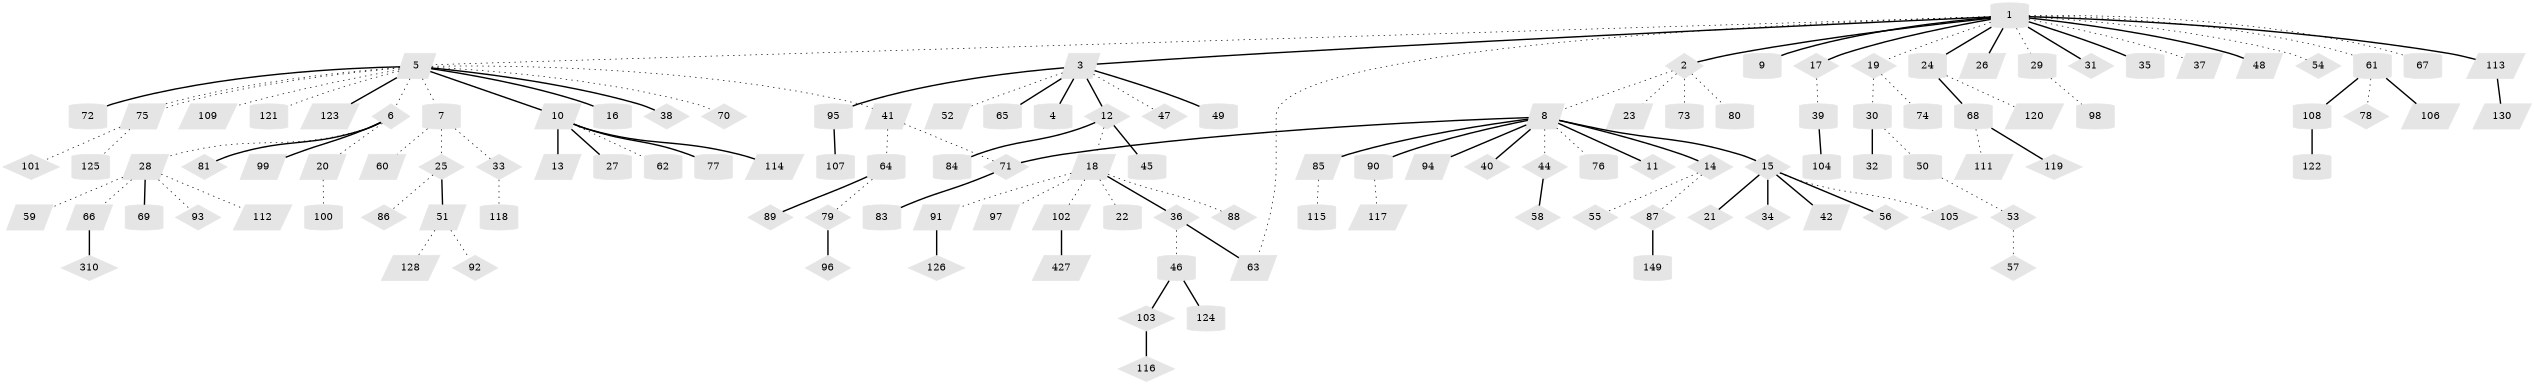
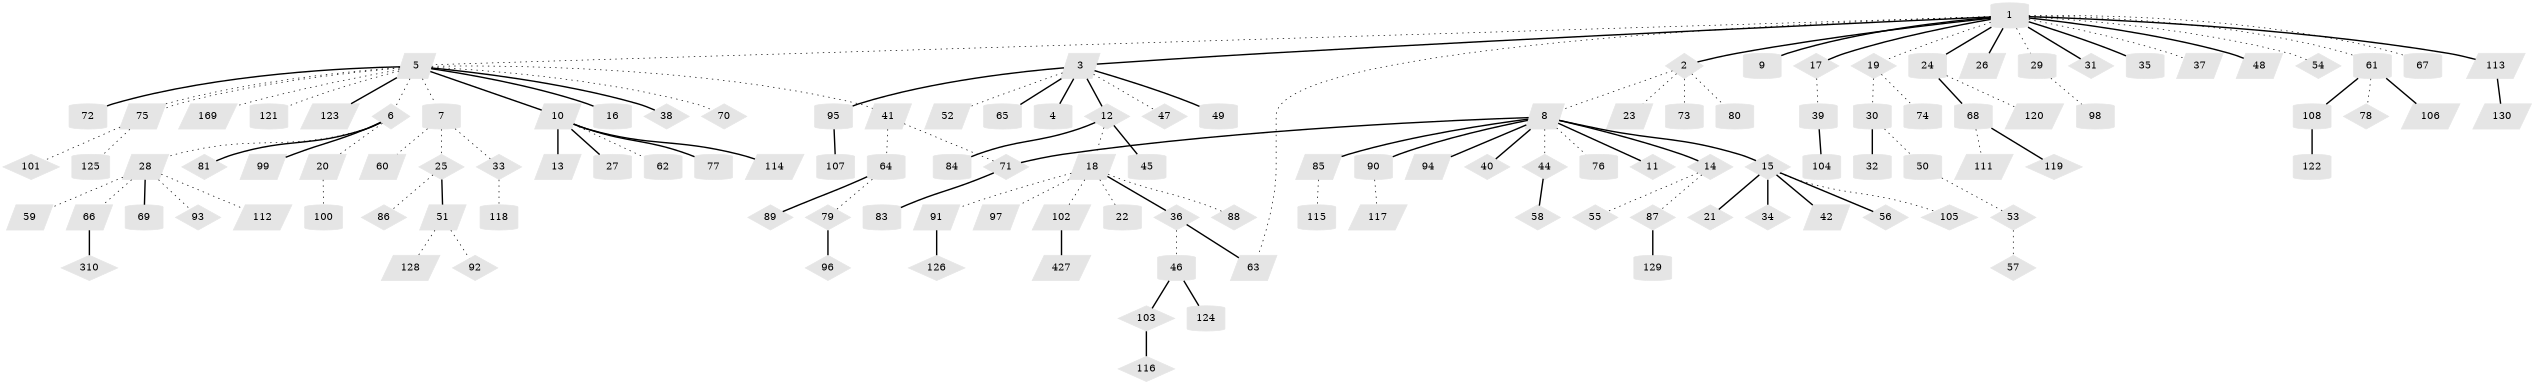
(208, 116) -> (208, 116)
(1653, 268) -> (1653, 268)
